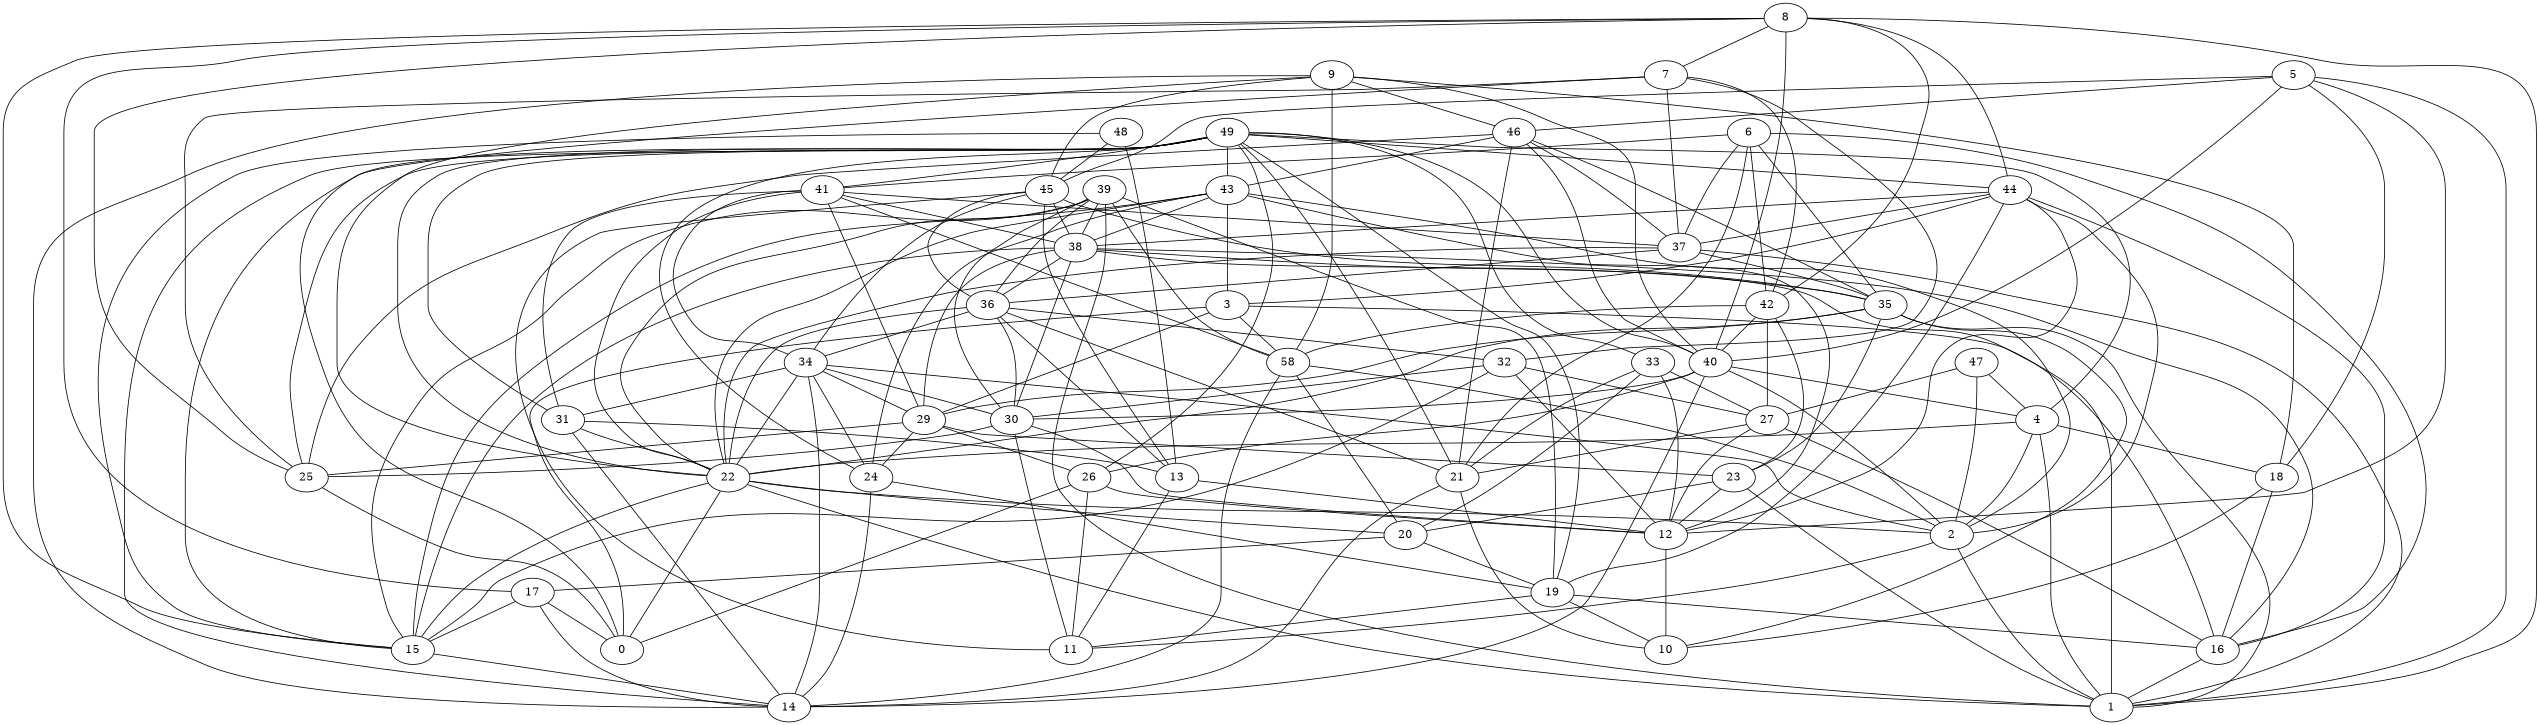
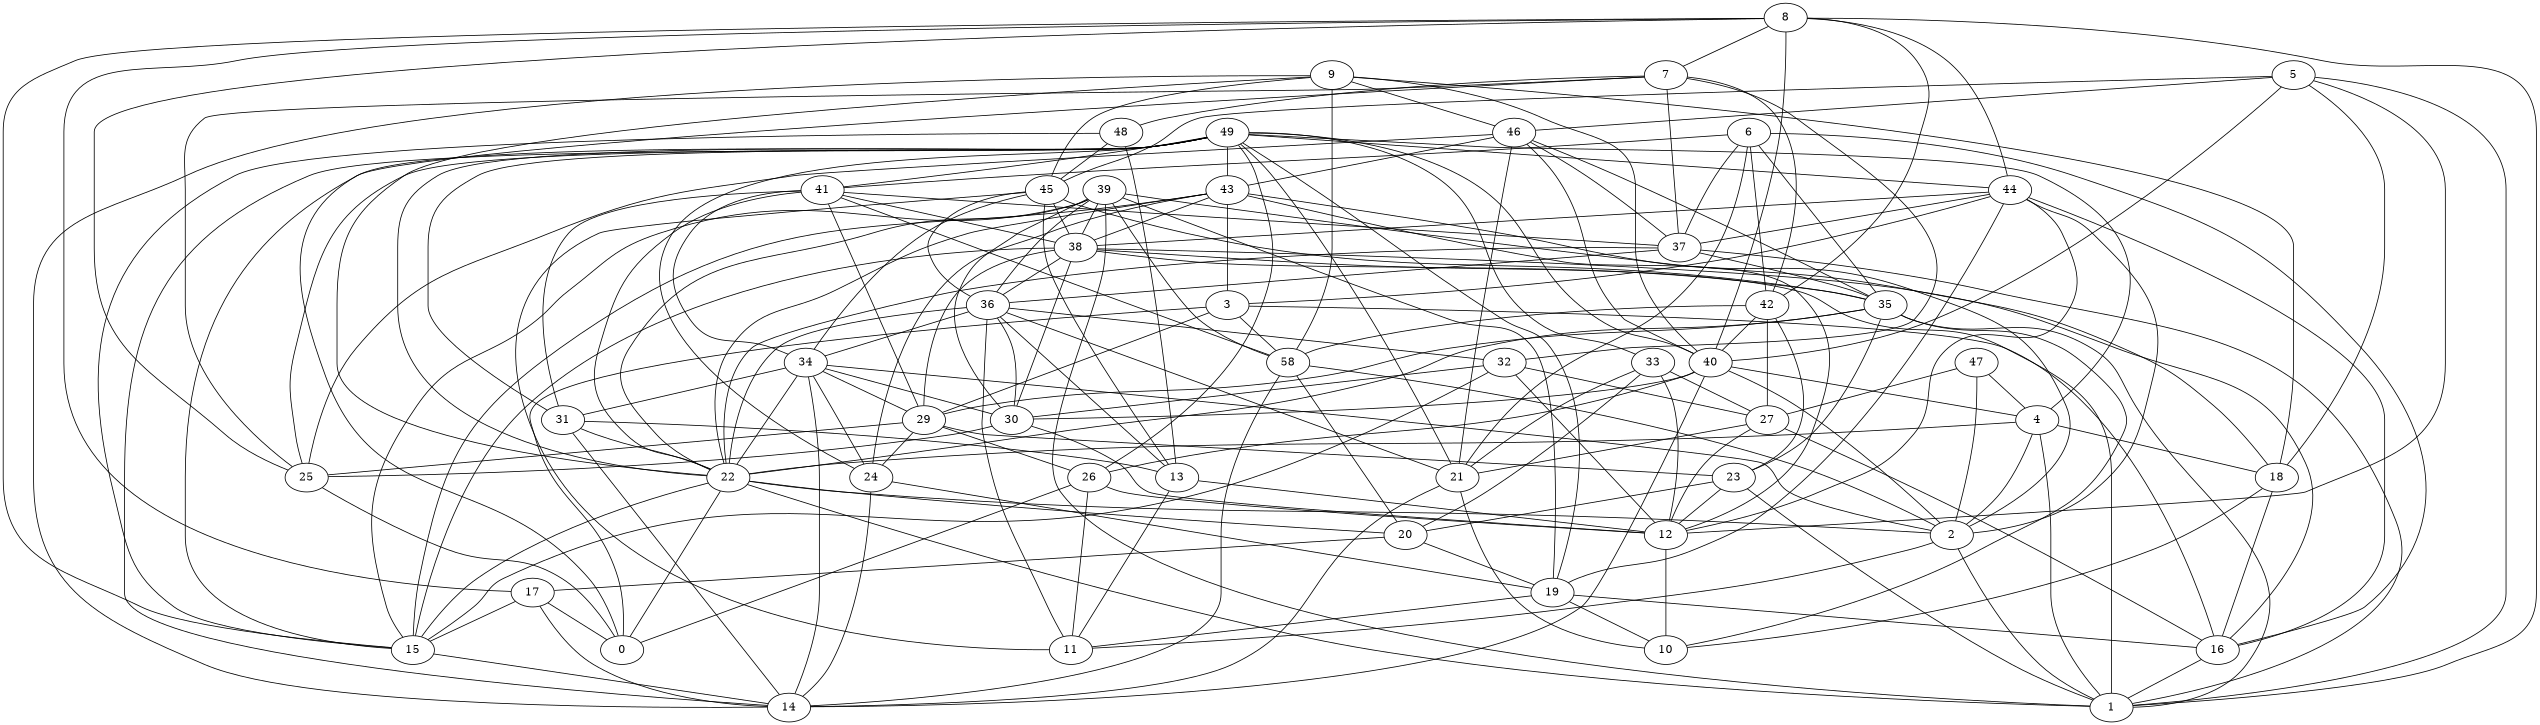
none -> (1391, 89)
none -> (1721, 269)
(1039, 536) -> (995, 485)
